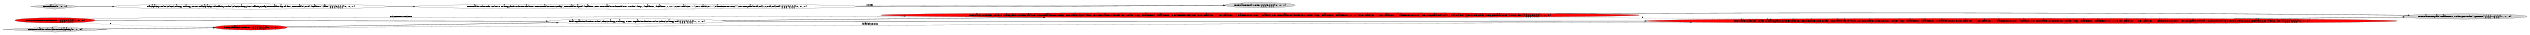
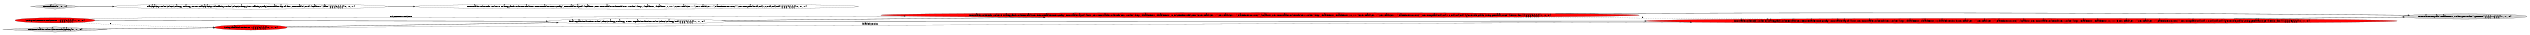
(1260, 5) -> none
